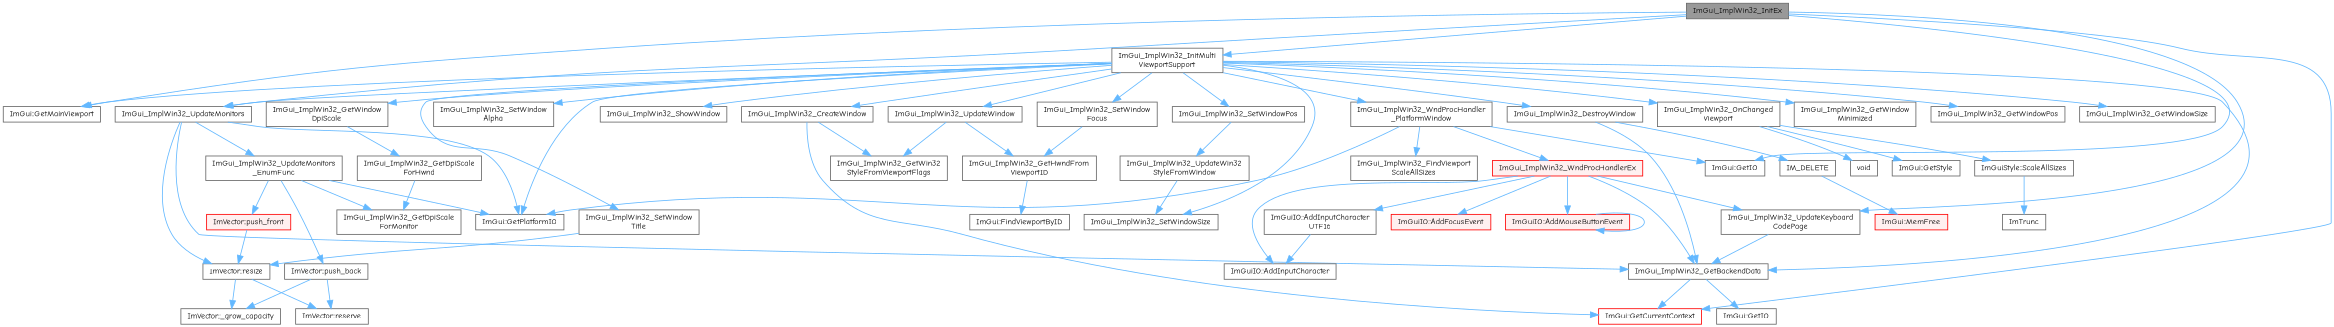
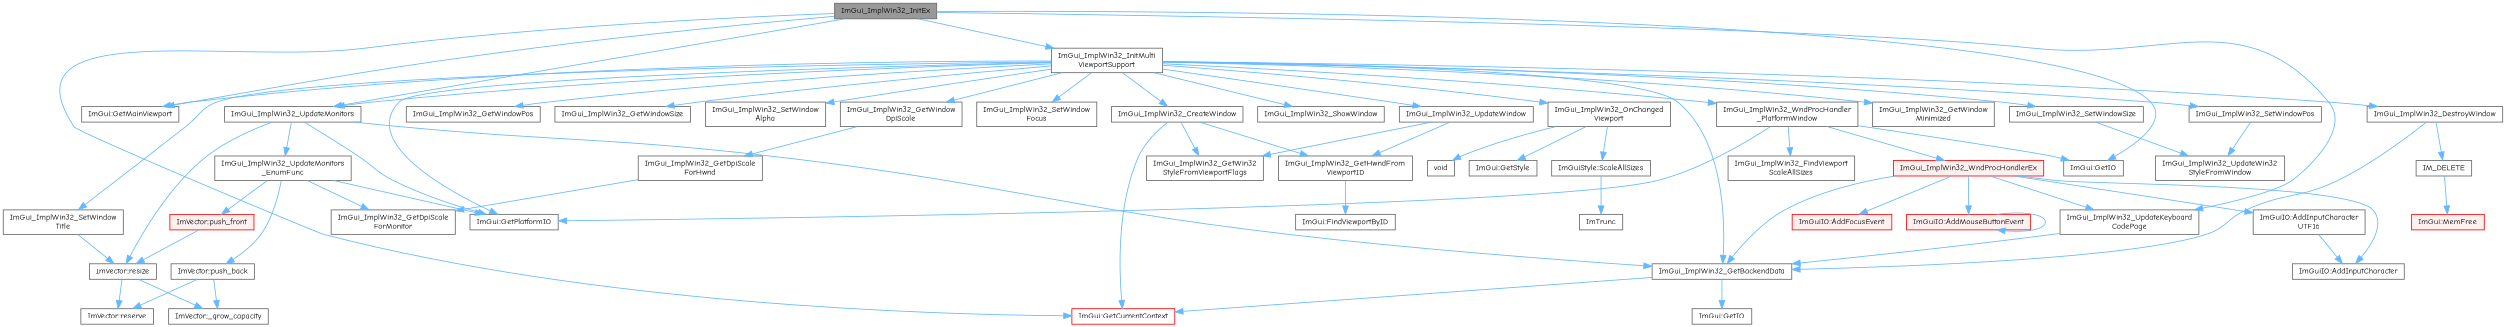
(1067, 139) -> (1250, 138)
(1171, 190) -> (2134, 136)
